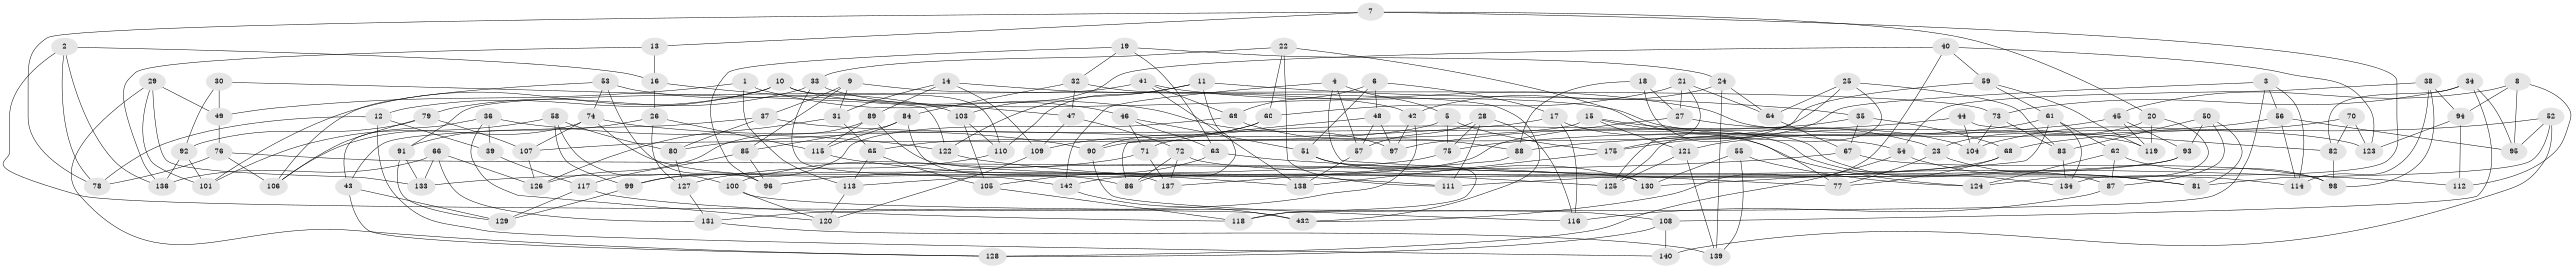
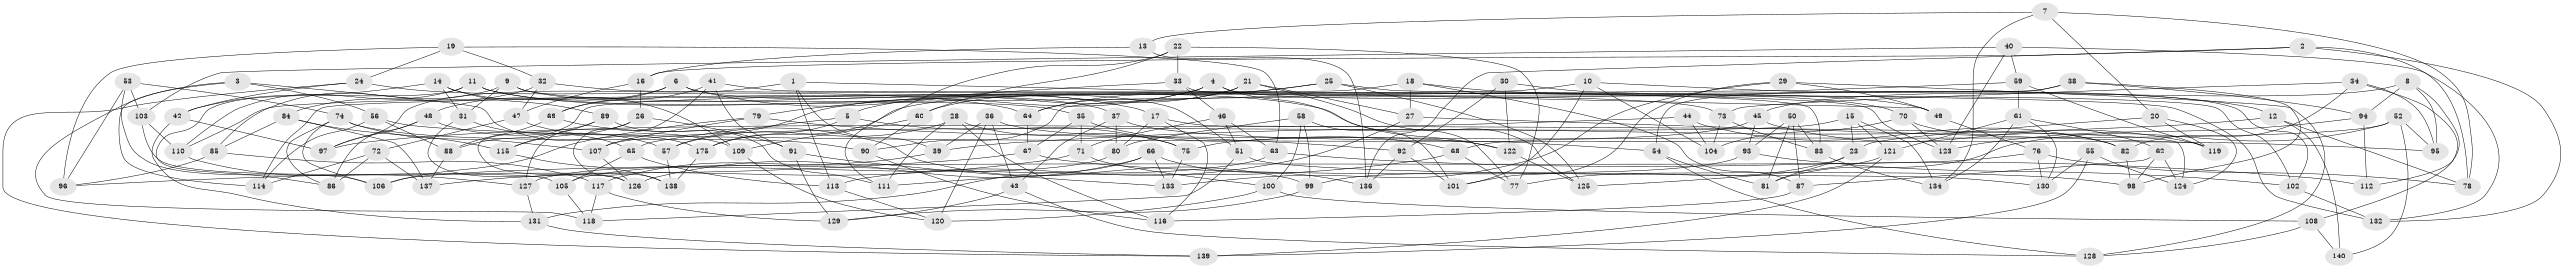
none -> (1659, 94)
none -> (854, 135)
(1066, 187) -> (2293, 187)
(1303, 222) -> (2376, 222)
